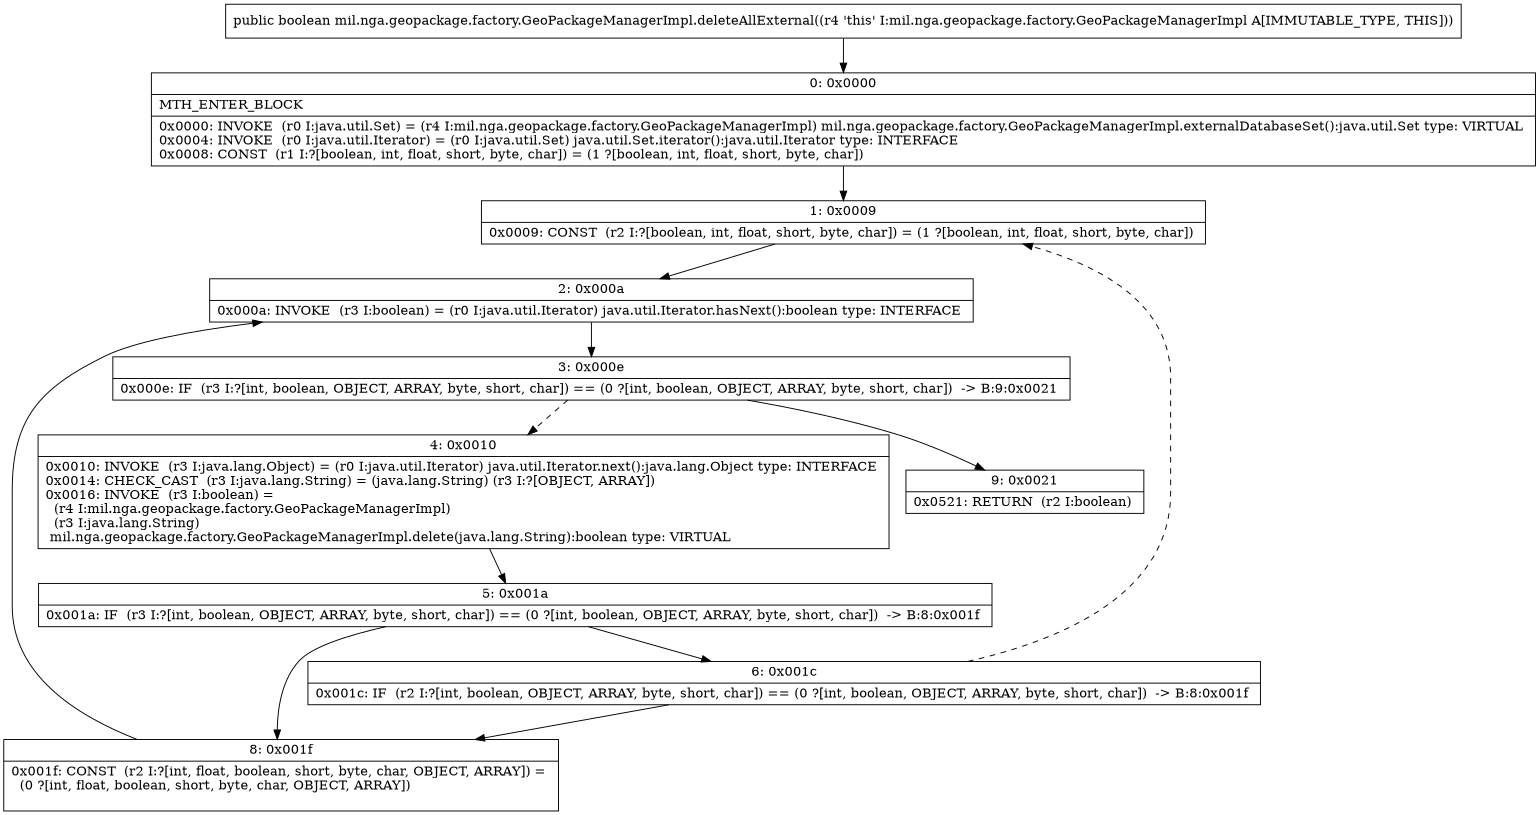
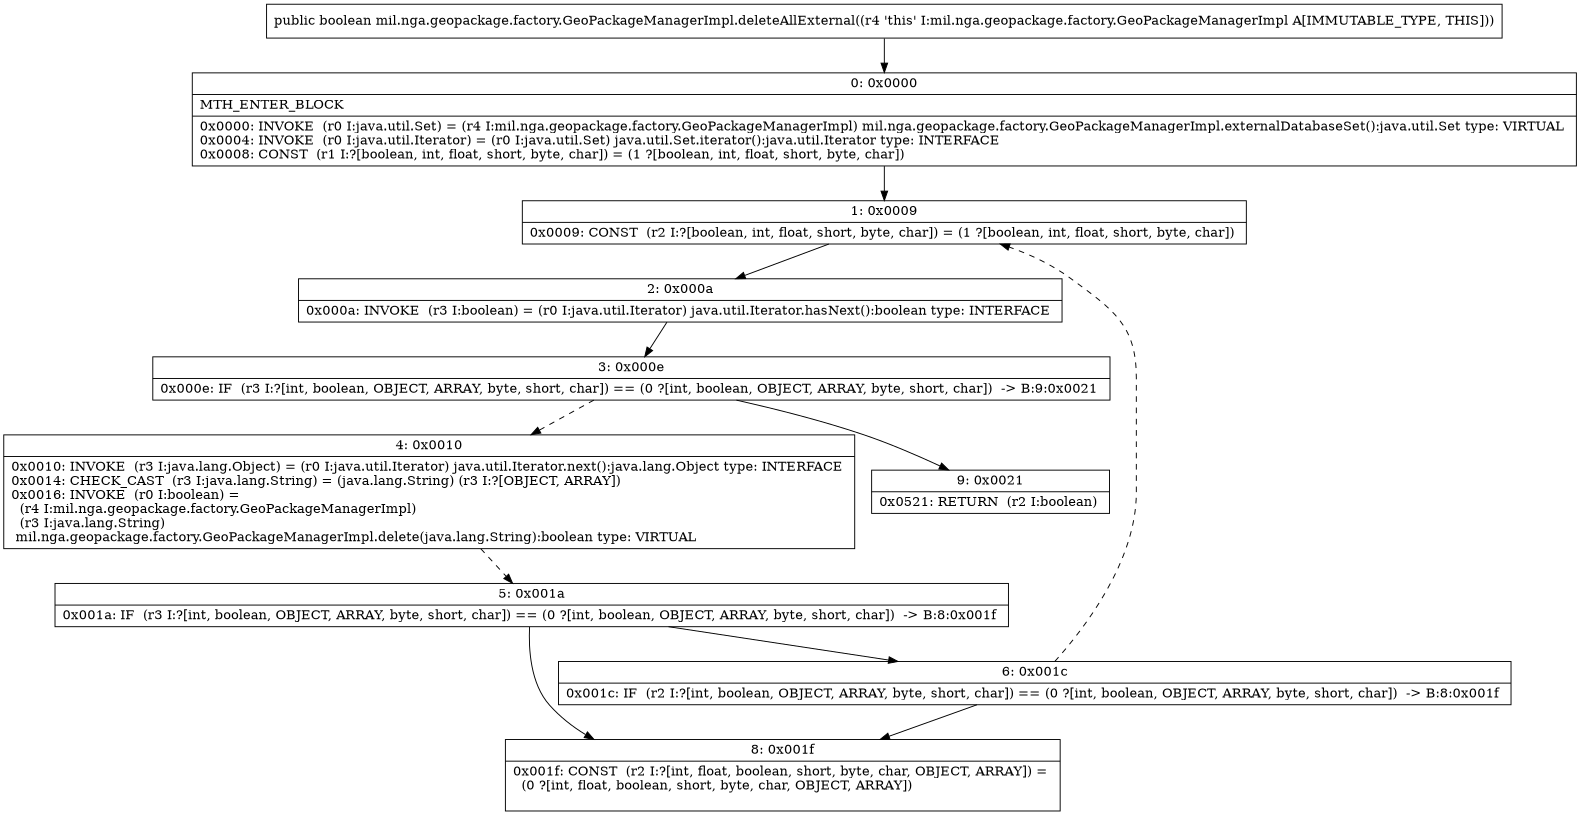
(13, 482) -> none
(162, 495) -> (128, 495)
(496, 562) -> (493, 562)
